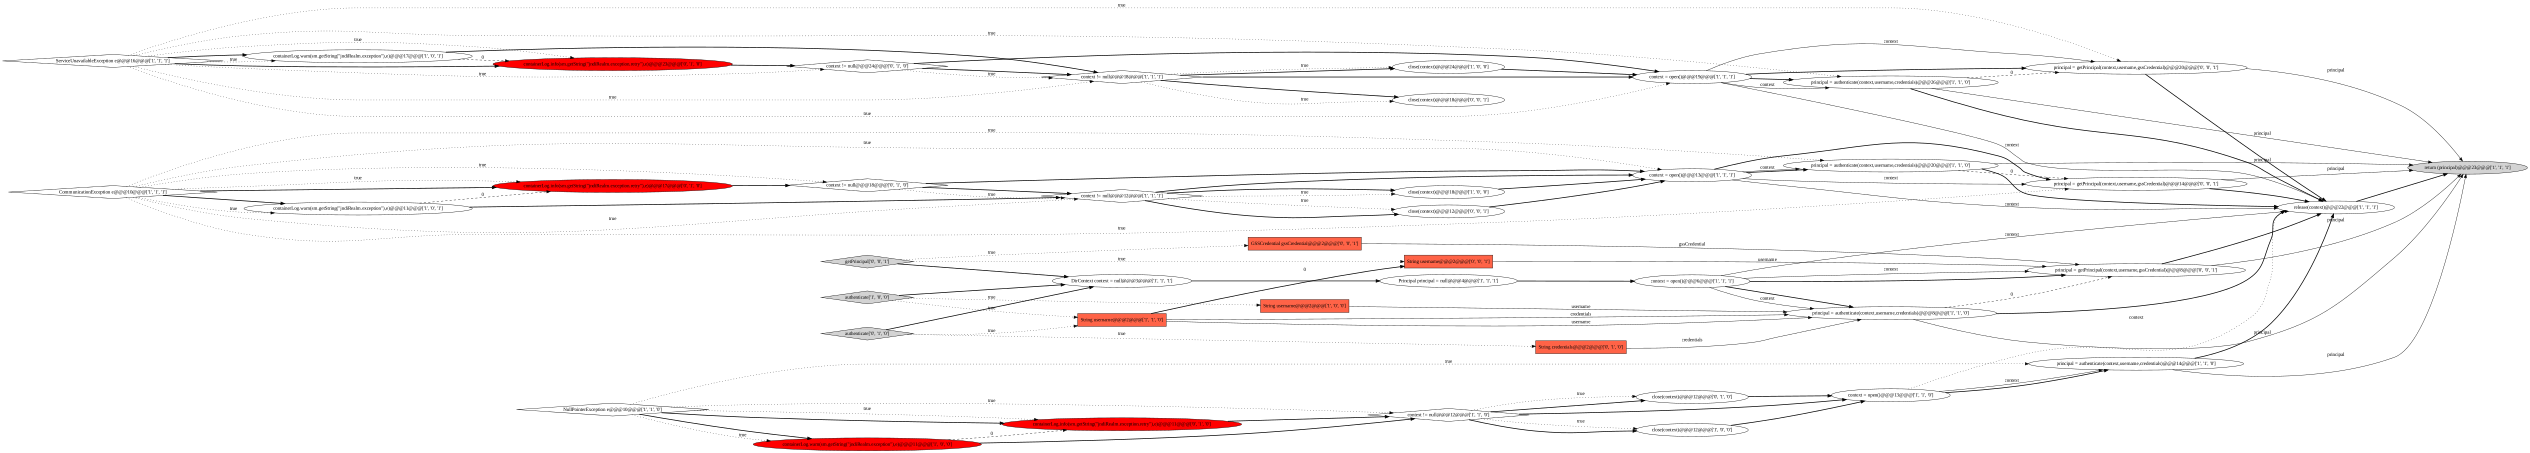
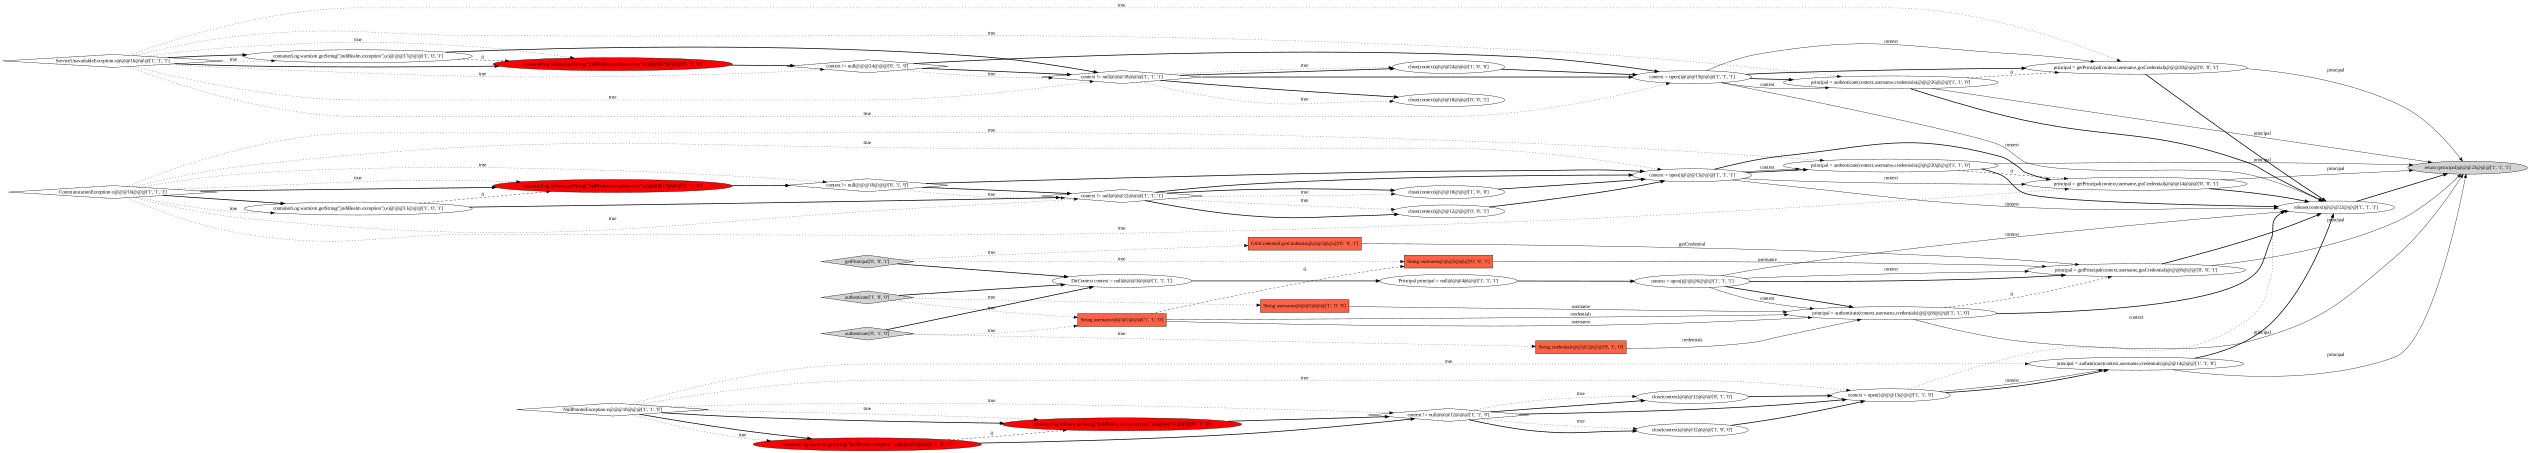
(1275, 288) -> (1275, 288)
none -> (1242, 381)
